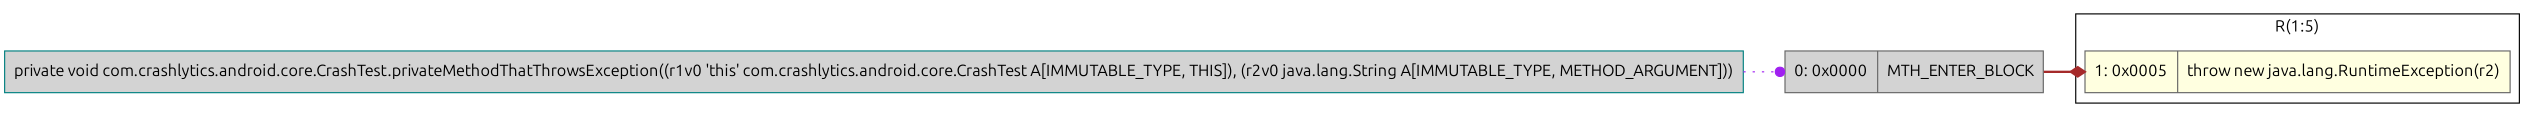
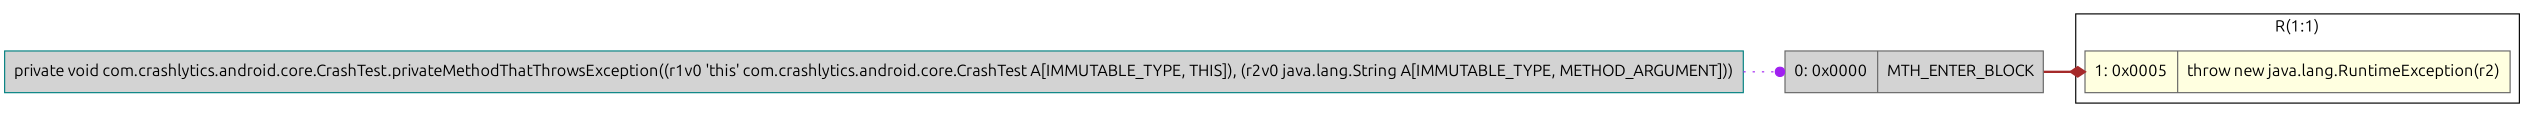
(2298, 27) -> (2298, 27)
